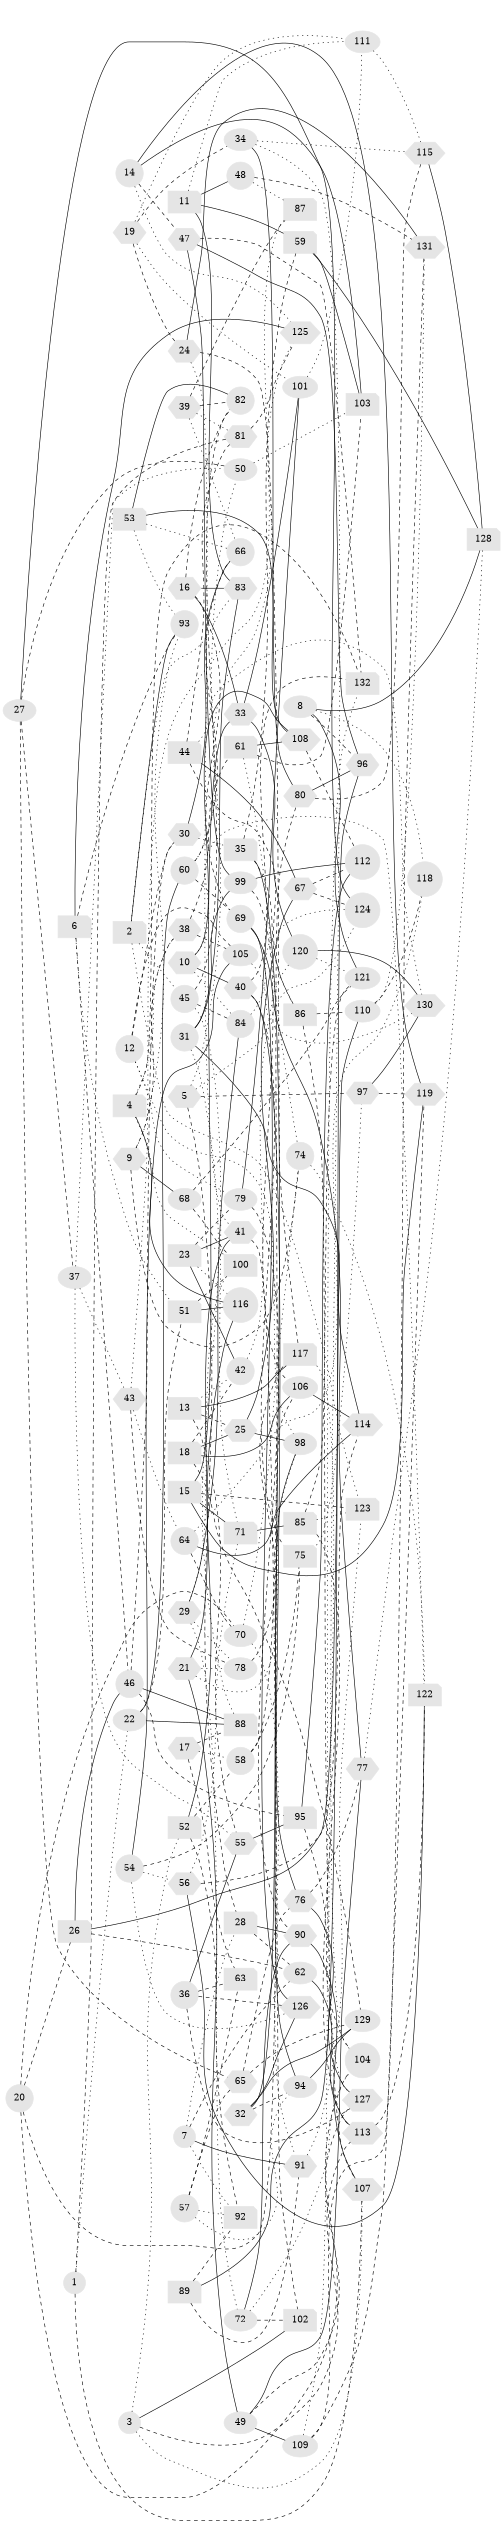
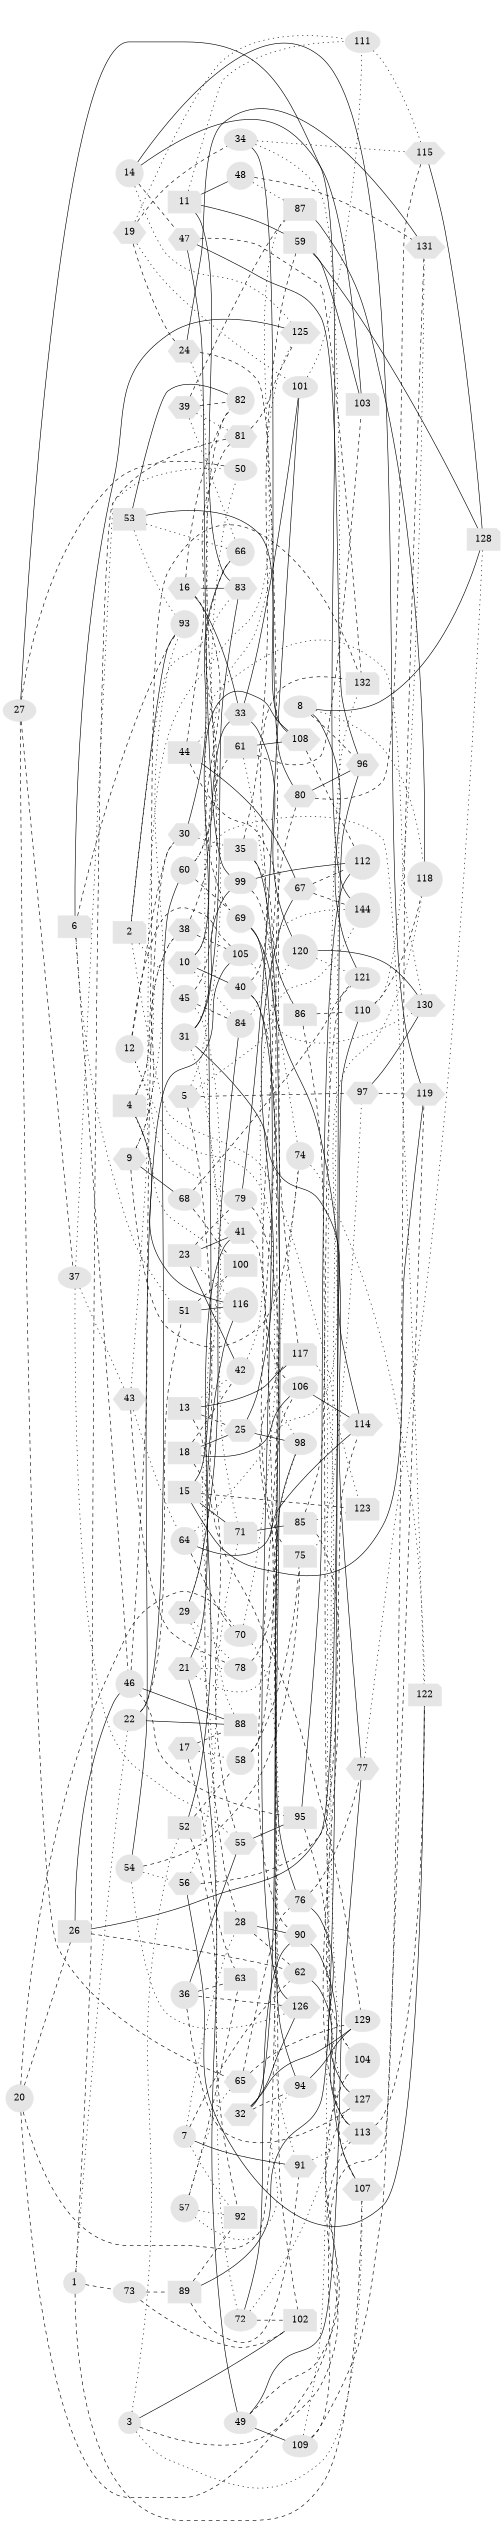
(302, 437) -> none
none -> (407, 533)
(363, 910) -> (363, 910)
(340, 1856) -> (334, 2148)
(206, 2141) -> (206, 2141)
none -> (130, 2292)
